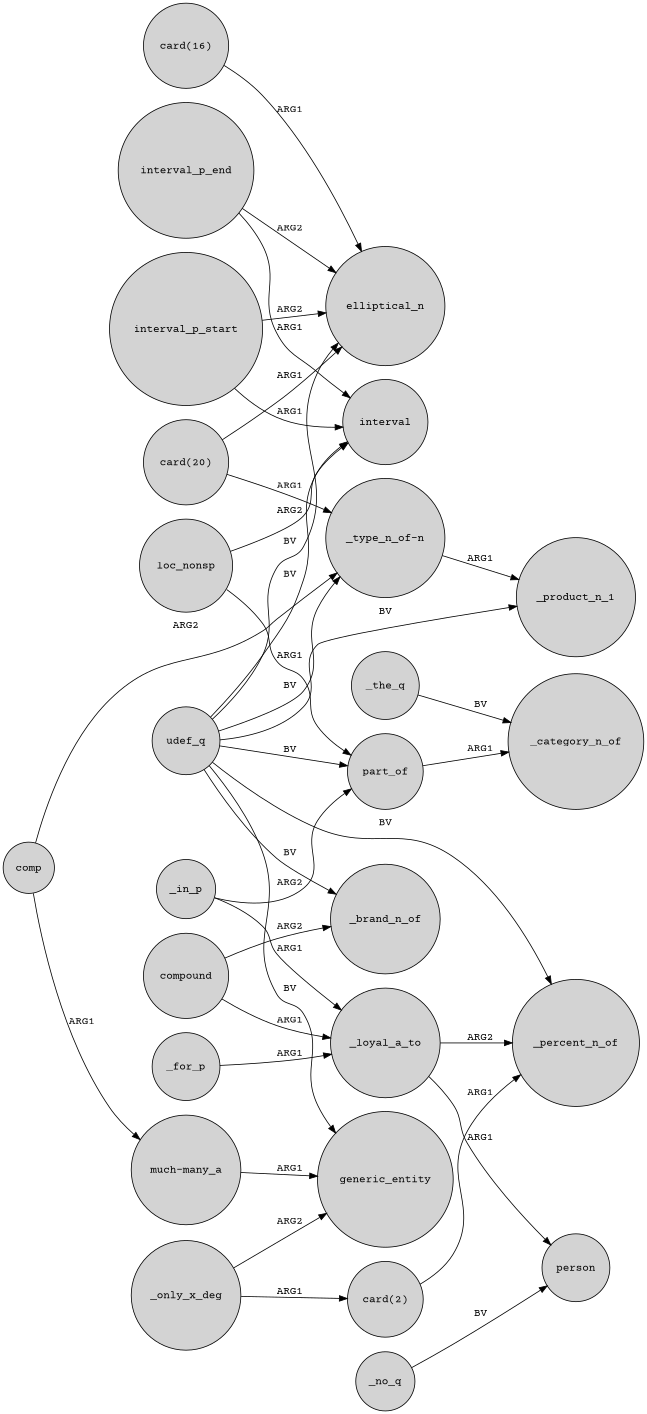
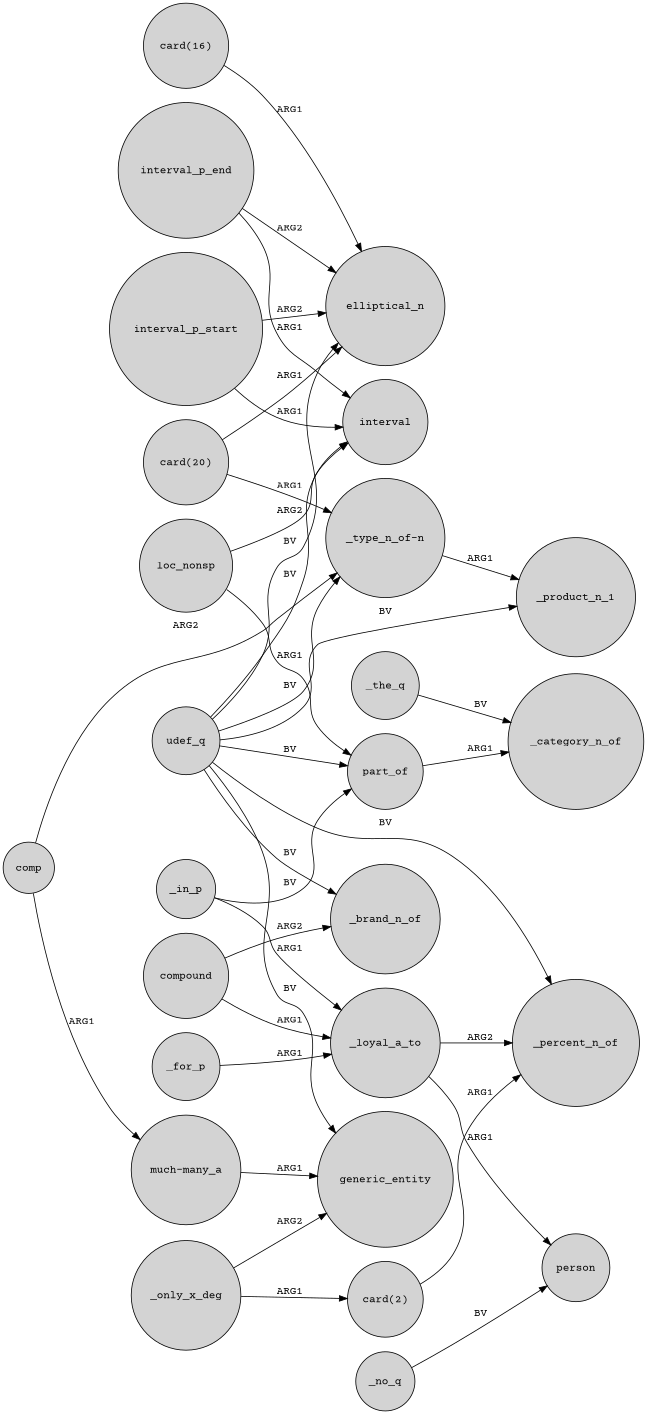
(290, 882) -> (290, 882)
